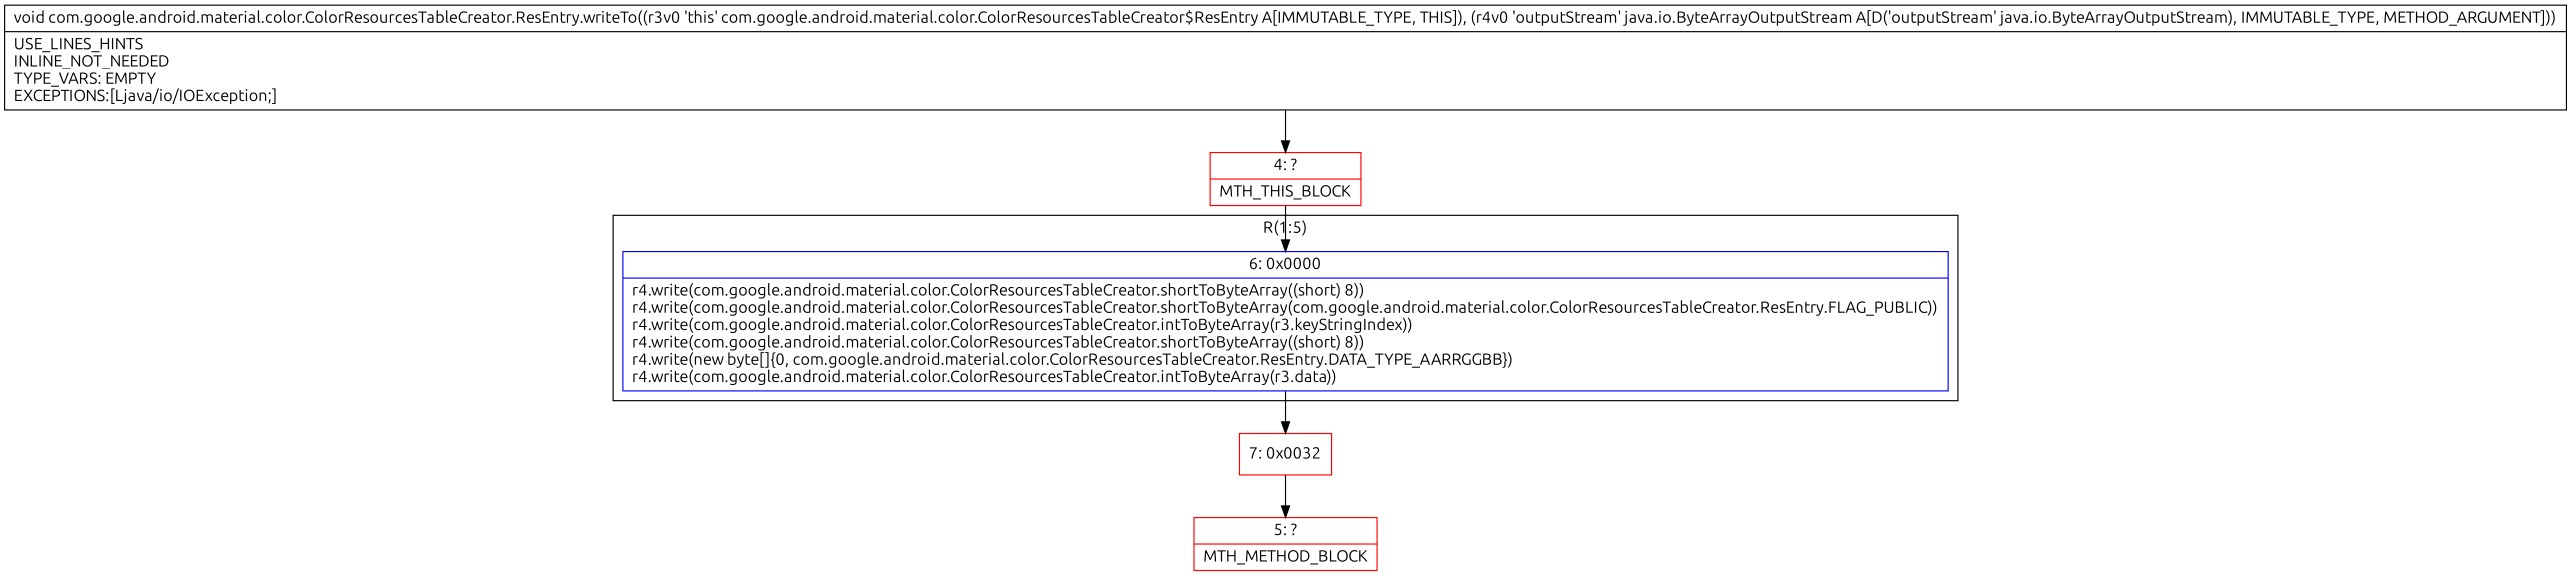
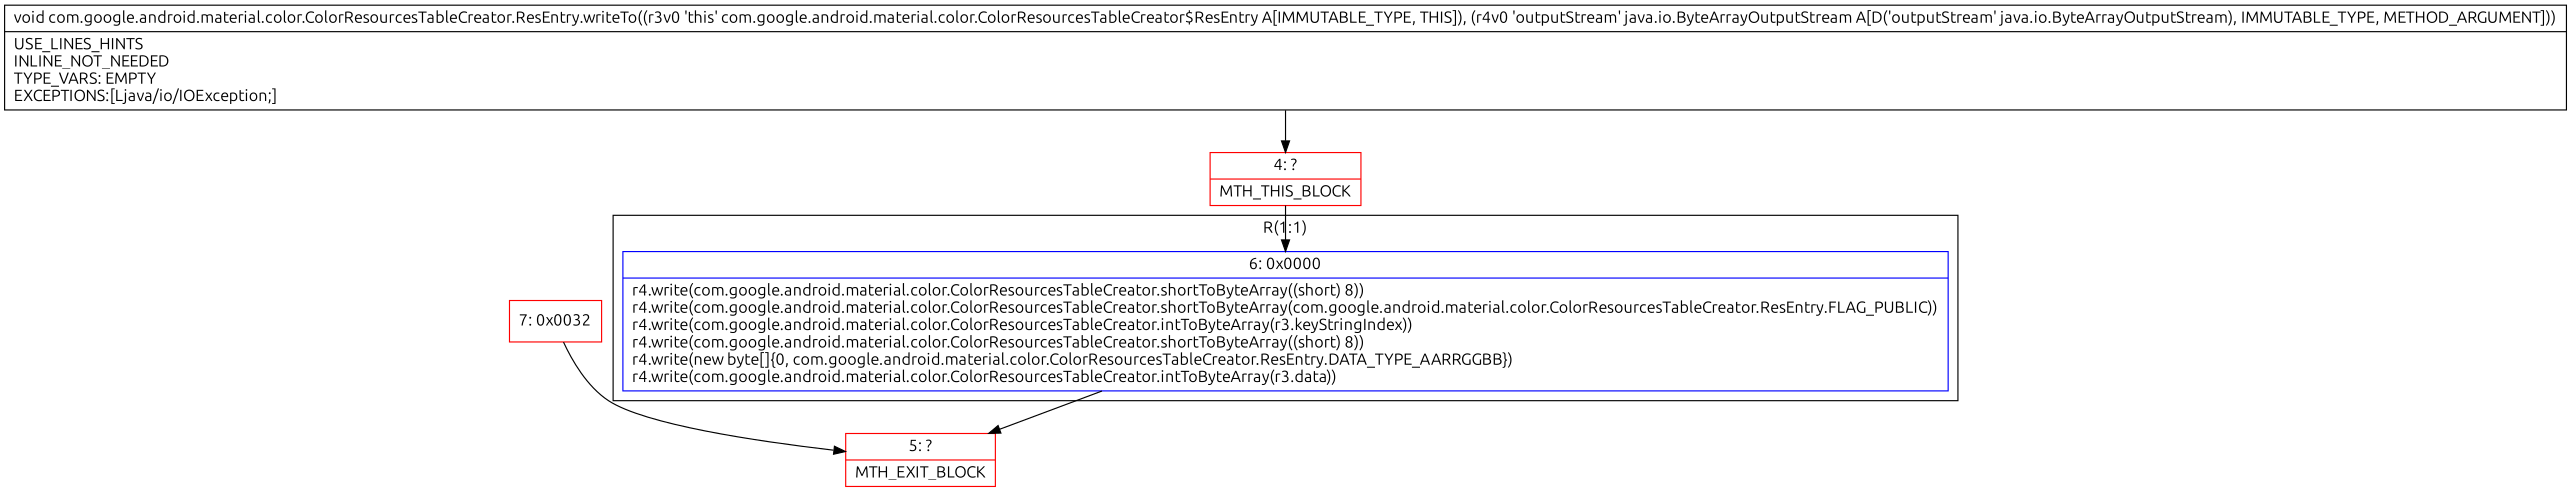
(1286, 229) -> (1286, 229)
(1286, 408) -> (1051, 410)
(1286, 557) -> (921, 473)
